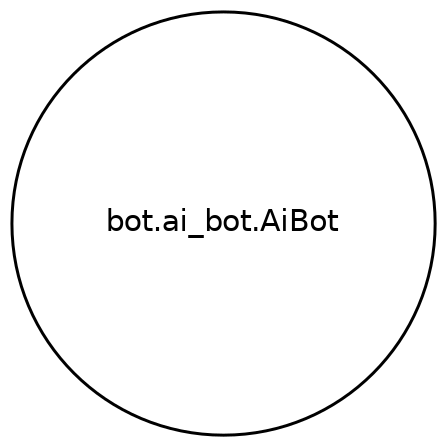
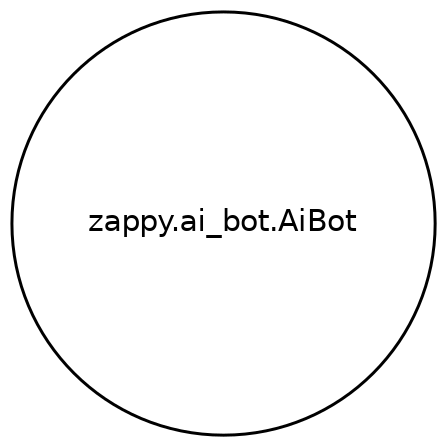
(224, 224) -> (224, 224)
